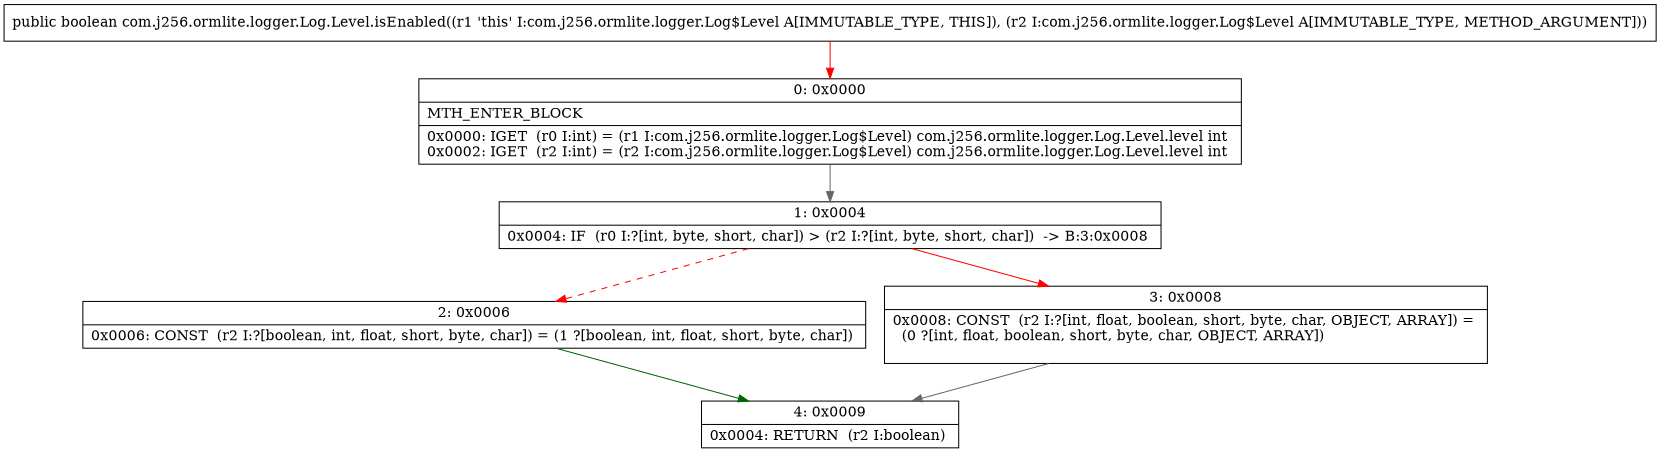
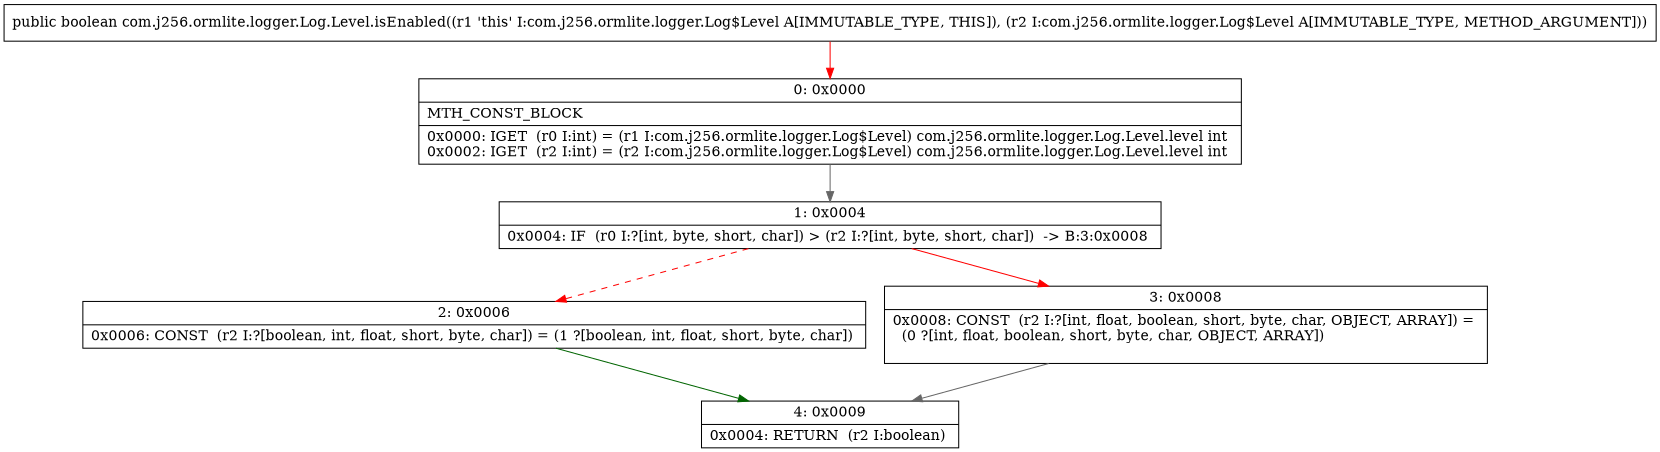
(505, 113) -> (505, 113)
